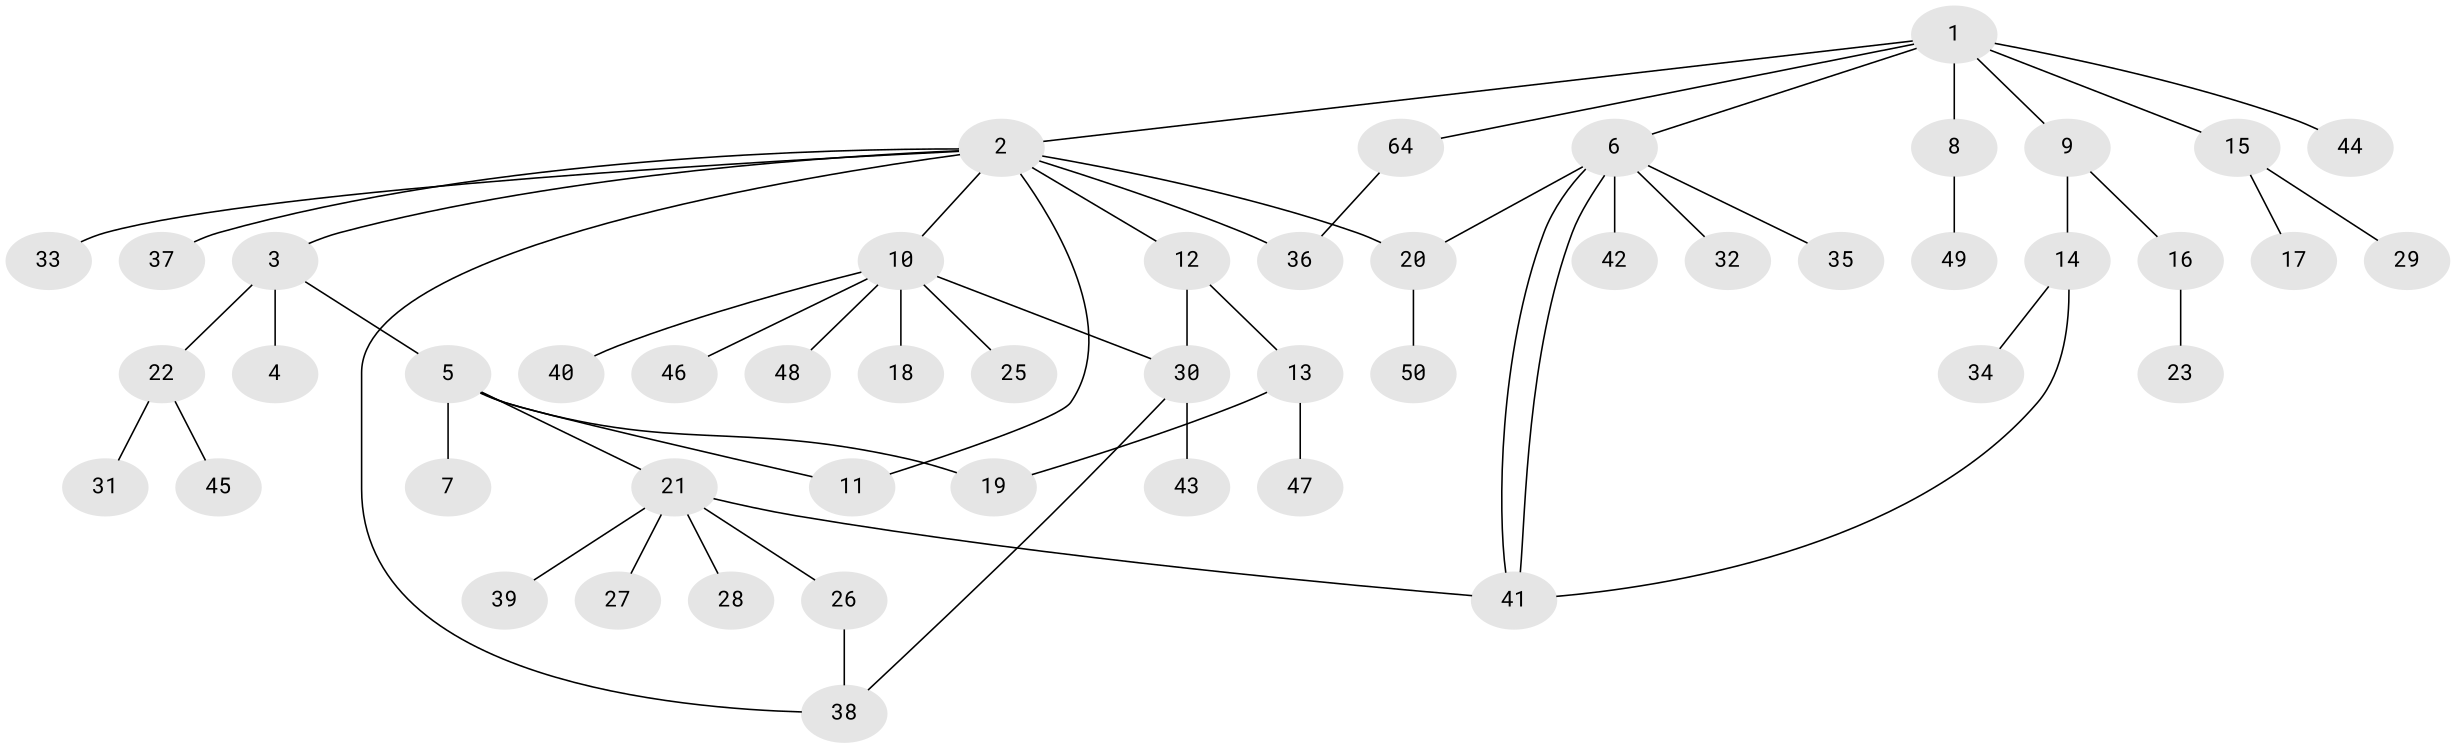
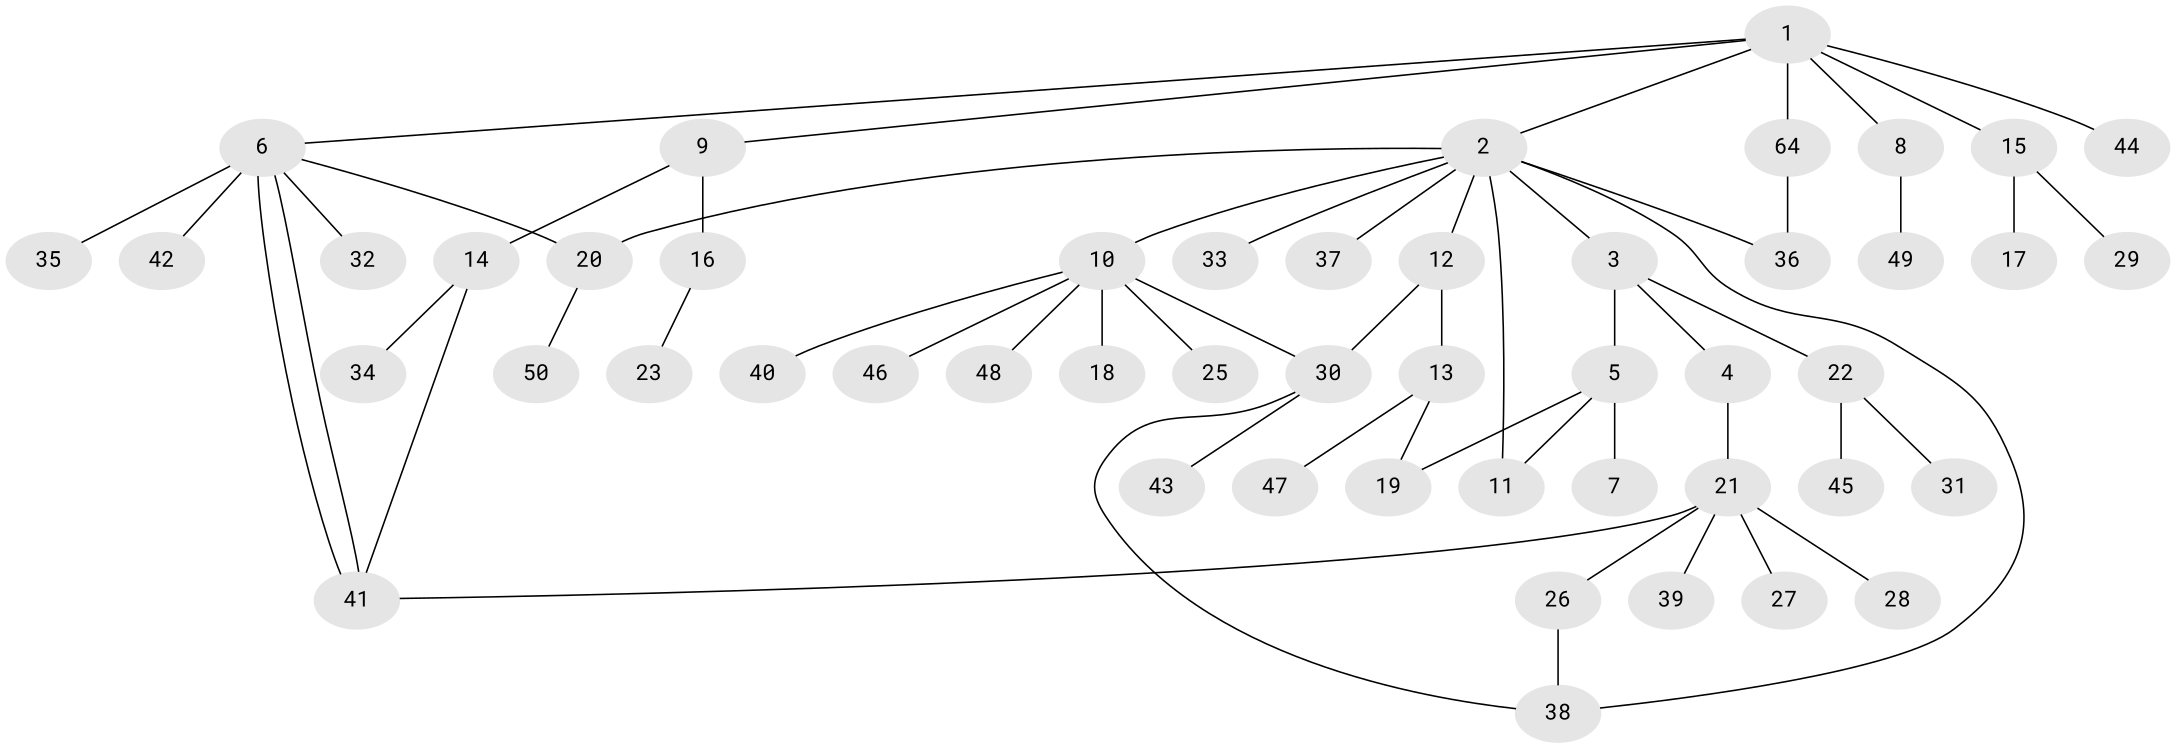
(561, 431) -> (1728, 431)
